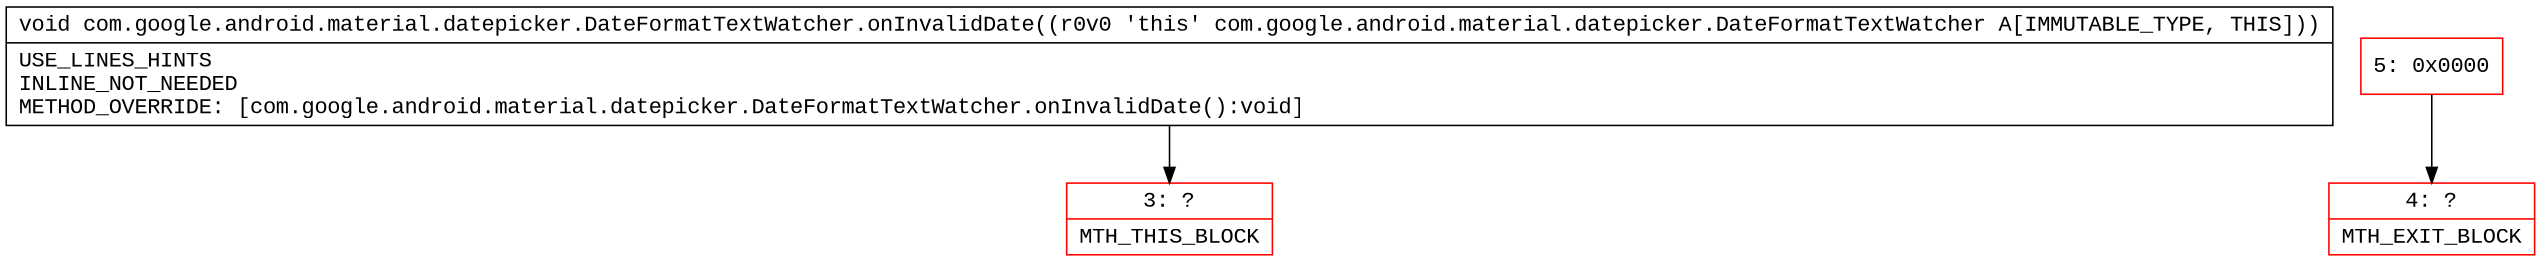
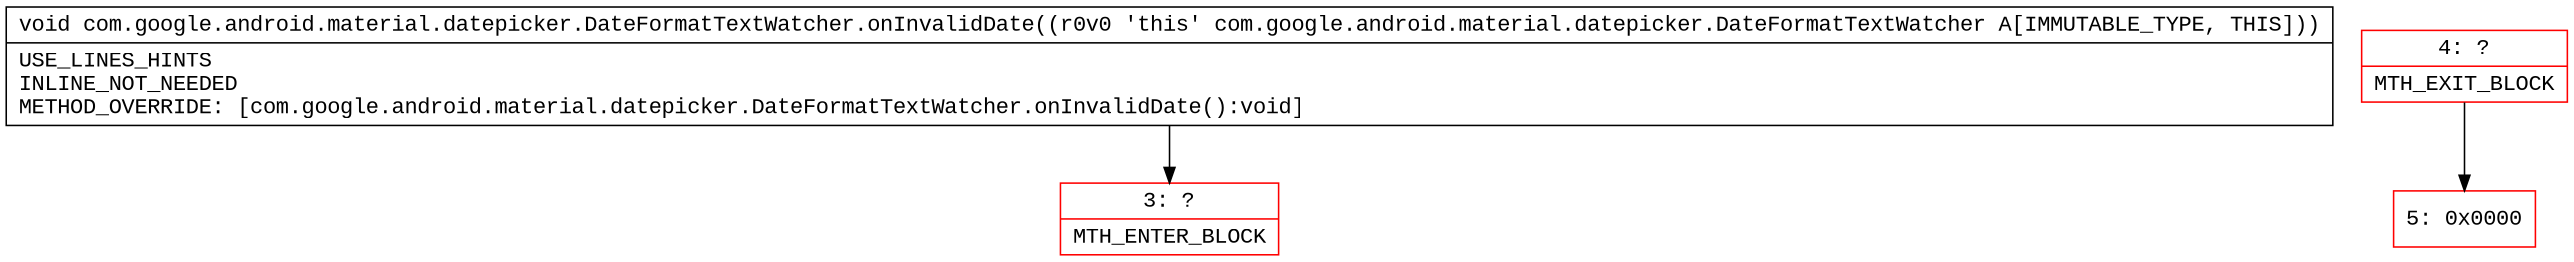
(2432, 131) -> (2465, 139)
(1170, 236) -> (1170, 236)
